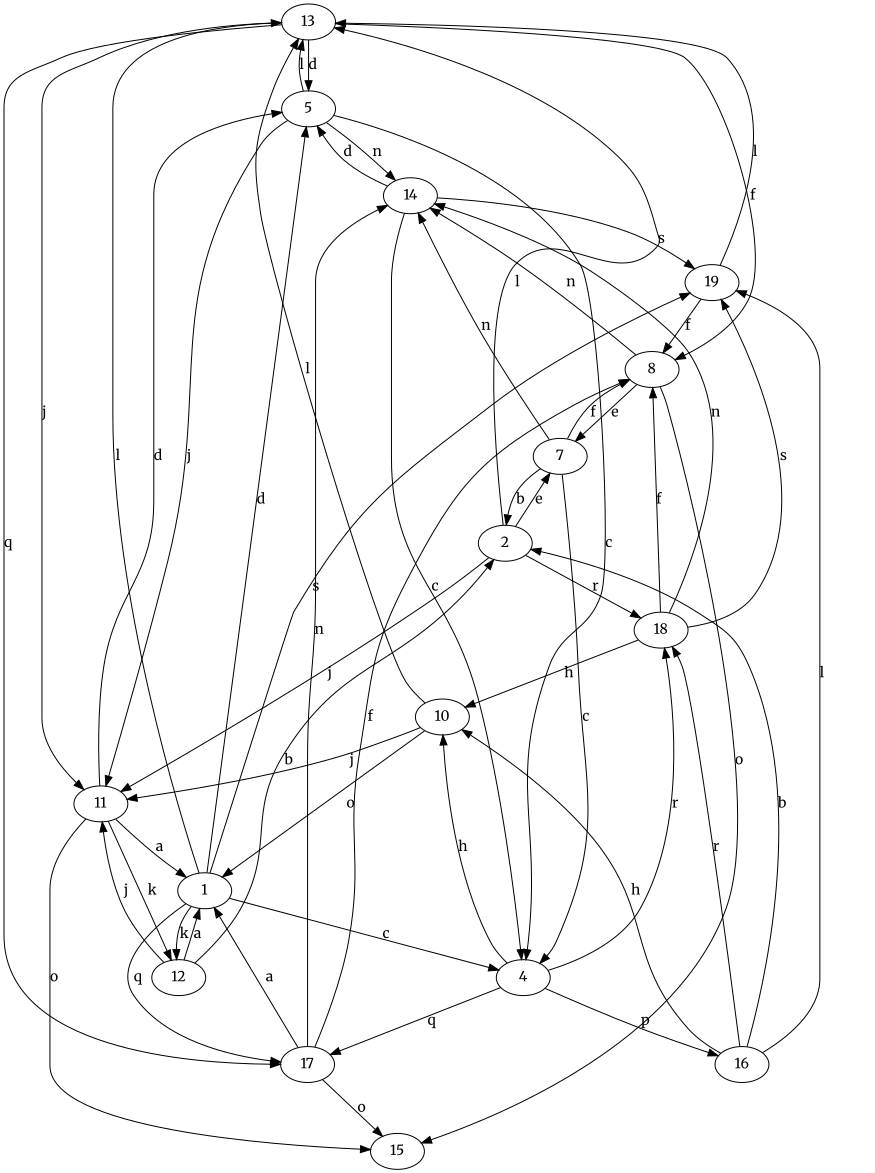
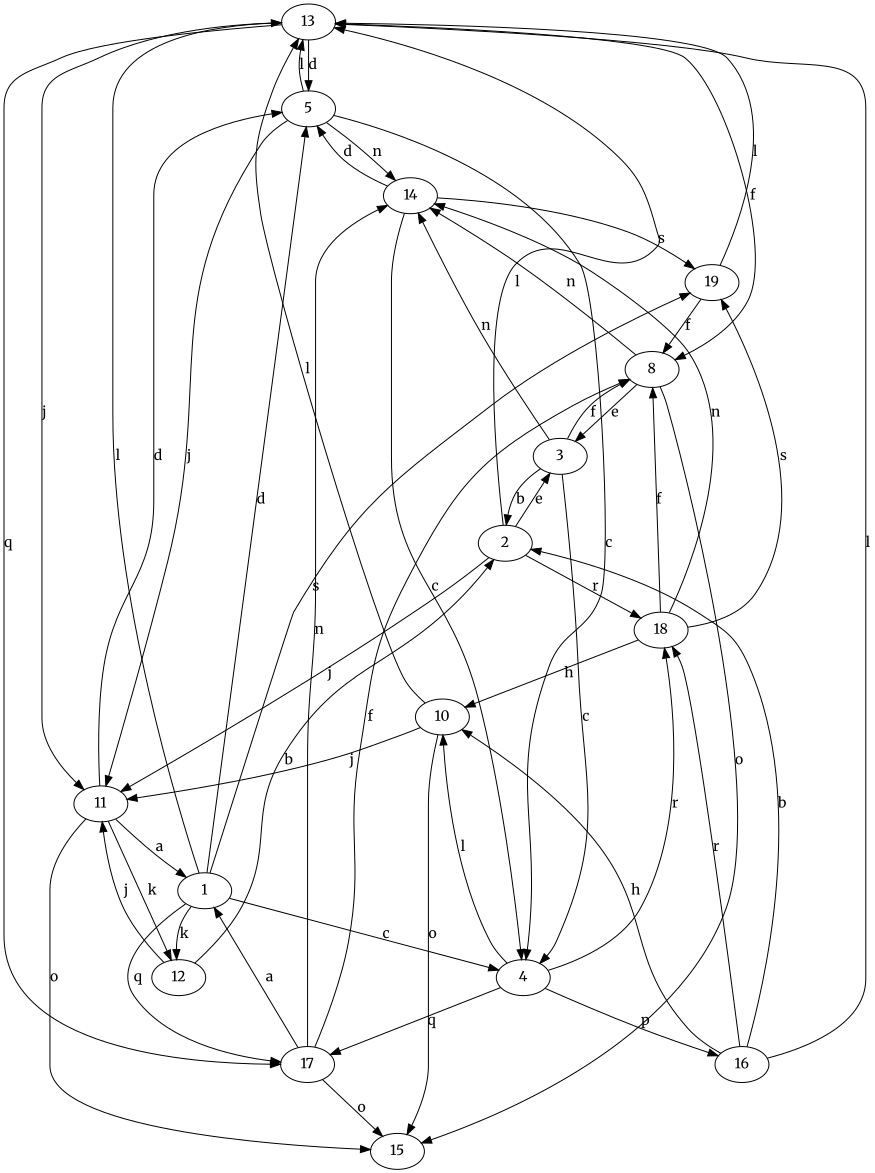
(560, 456) -> (560, 456)
(820, 667) -> (866, 338)
(328, 801) -> (428, 931)
(463, 847) -> (463, 847)
(190, 939) -> none
